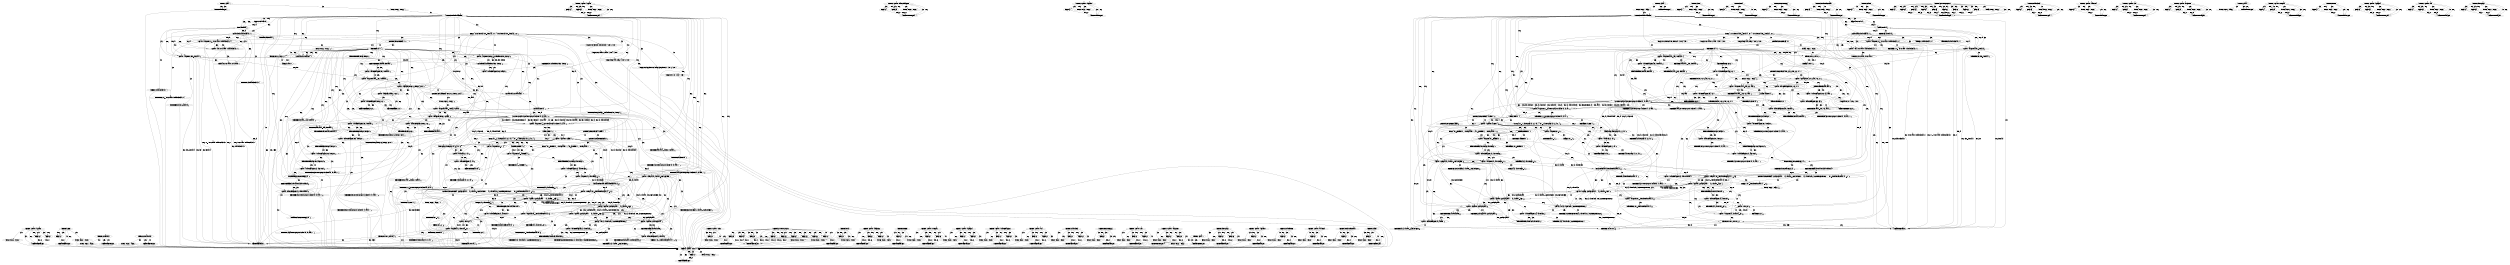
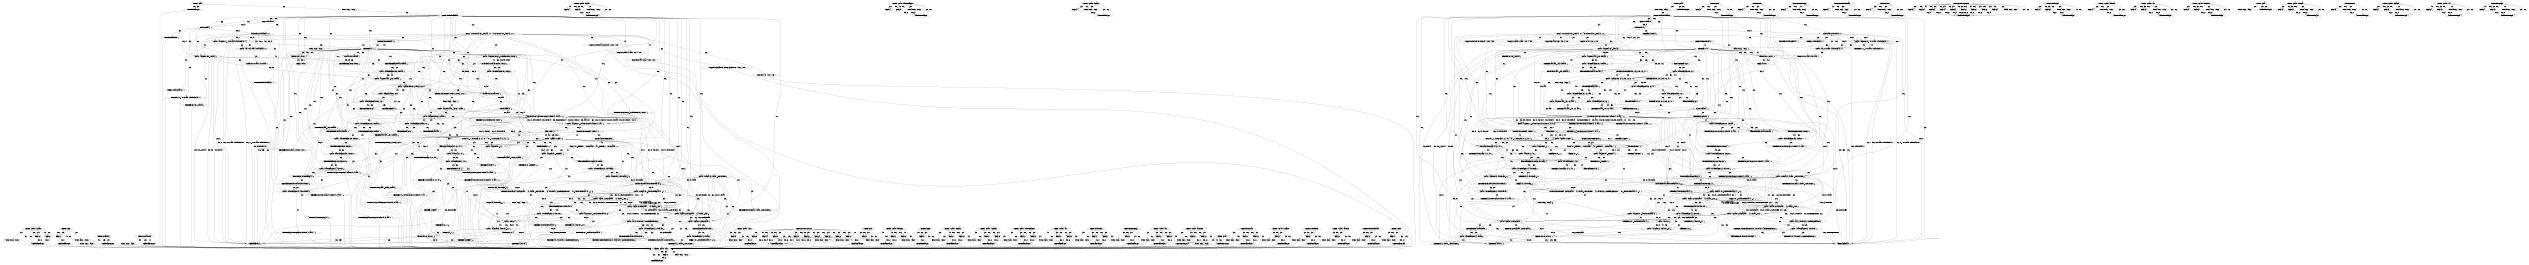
none -> (351, 60)
(525, 68) -> (518, 95)
(1834, 98) -> (1576, 98)
